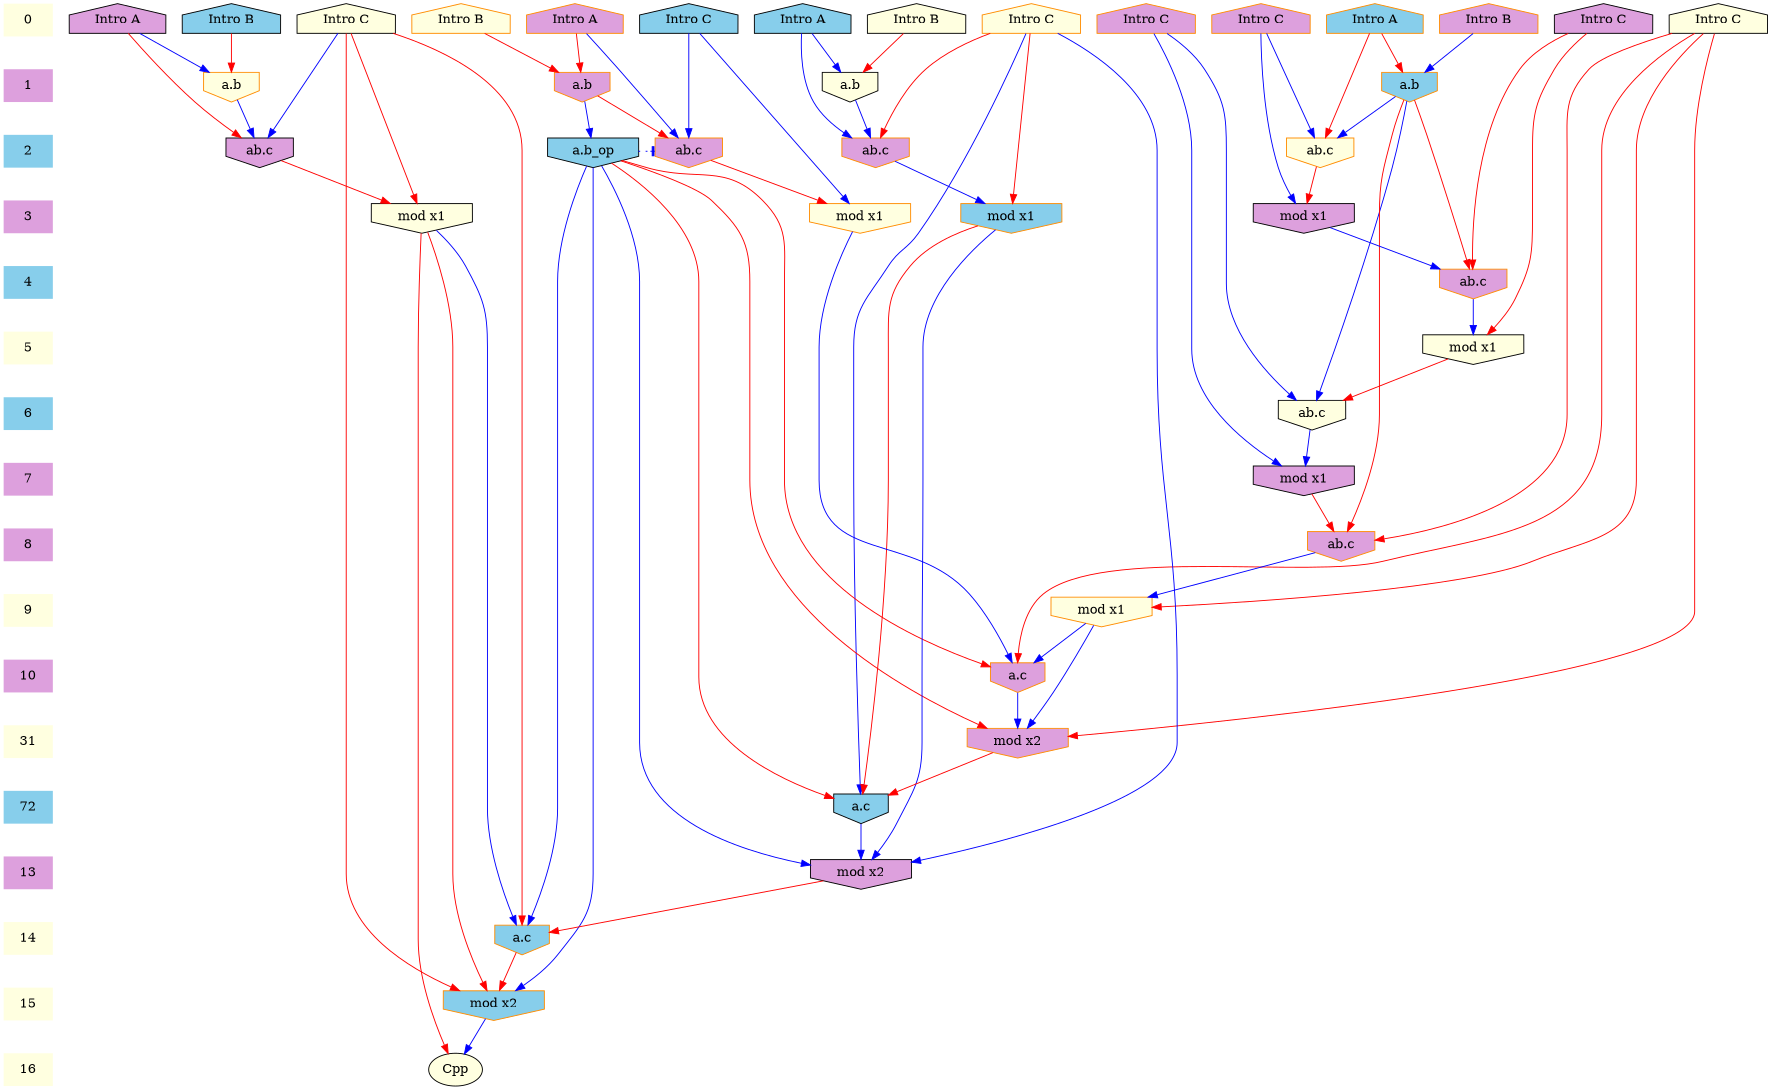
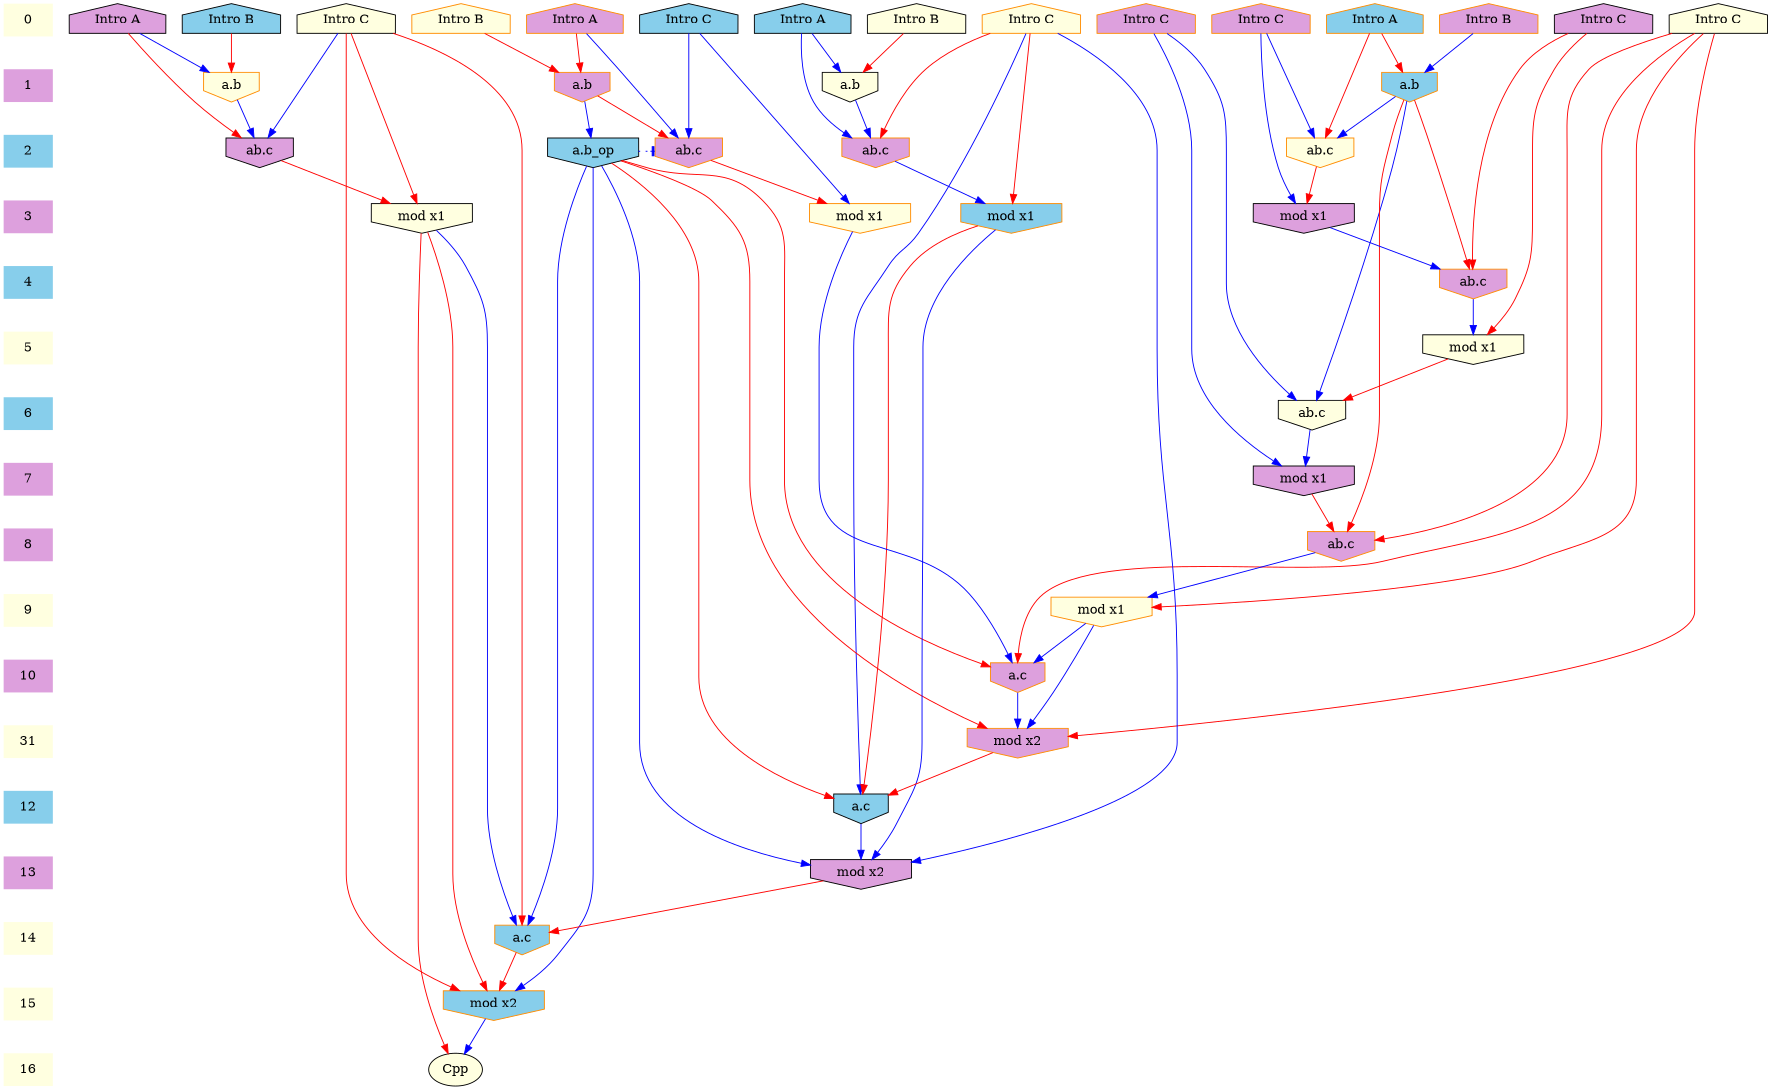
(28, 807) -> (28, 807)
